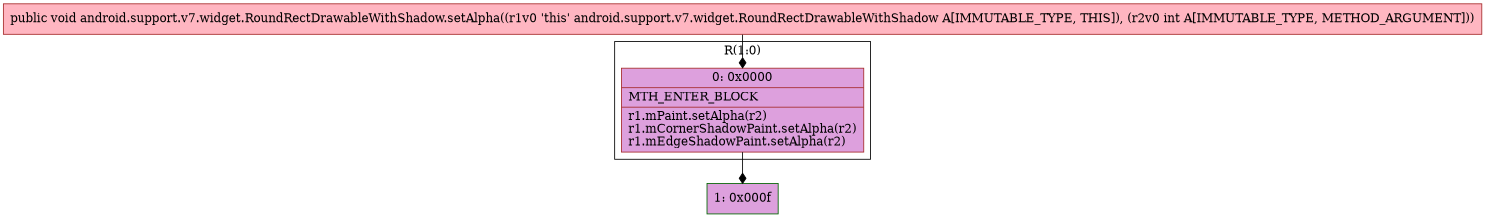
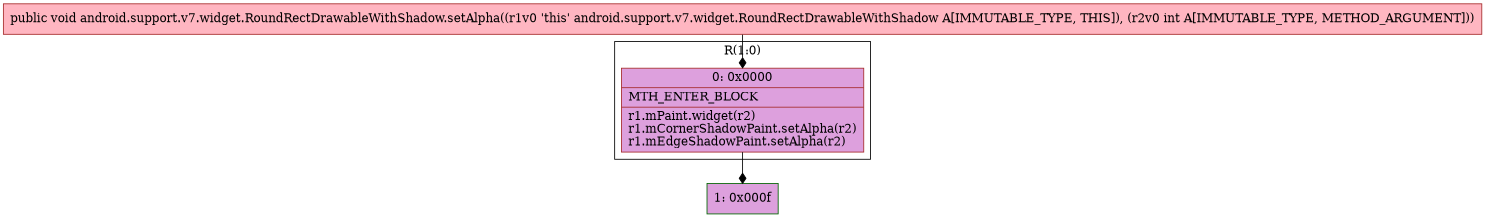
(698, 116) -> (692, 116)
